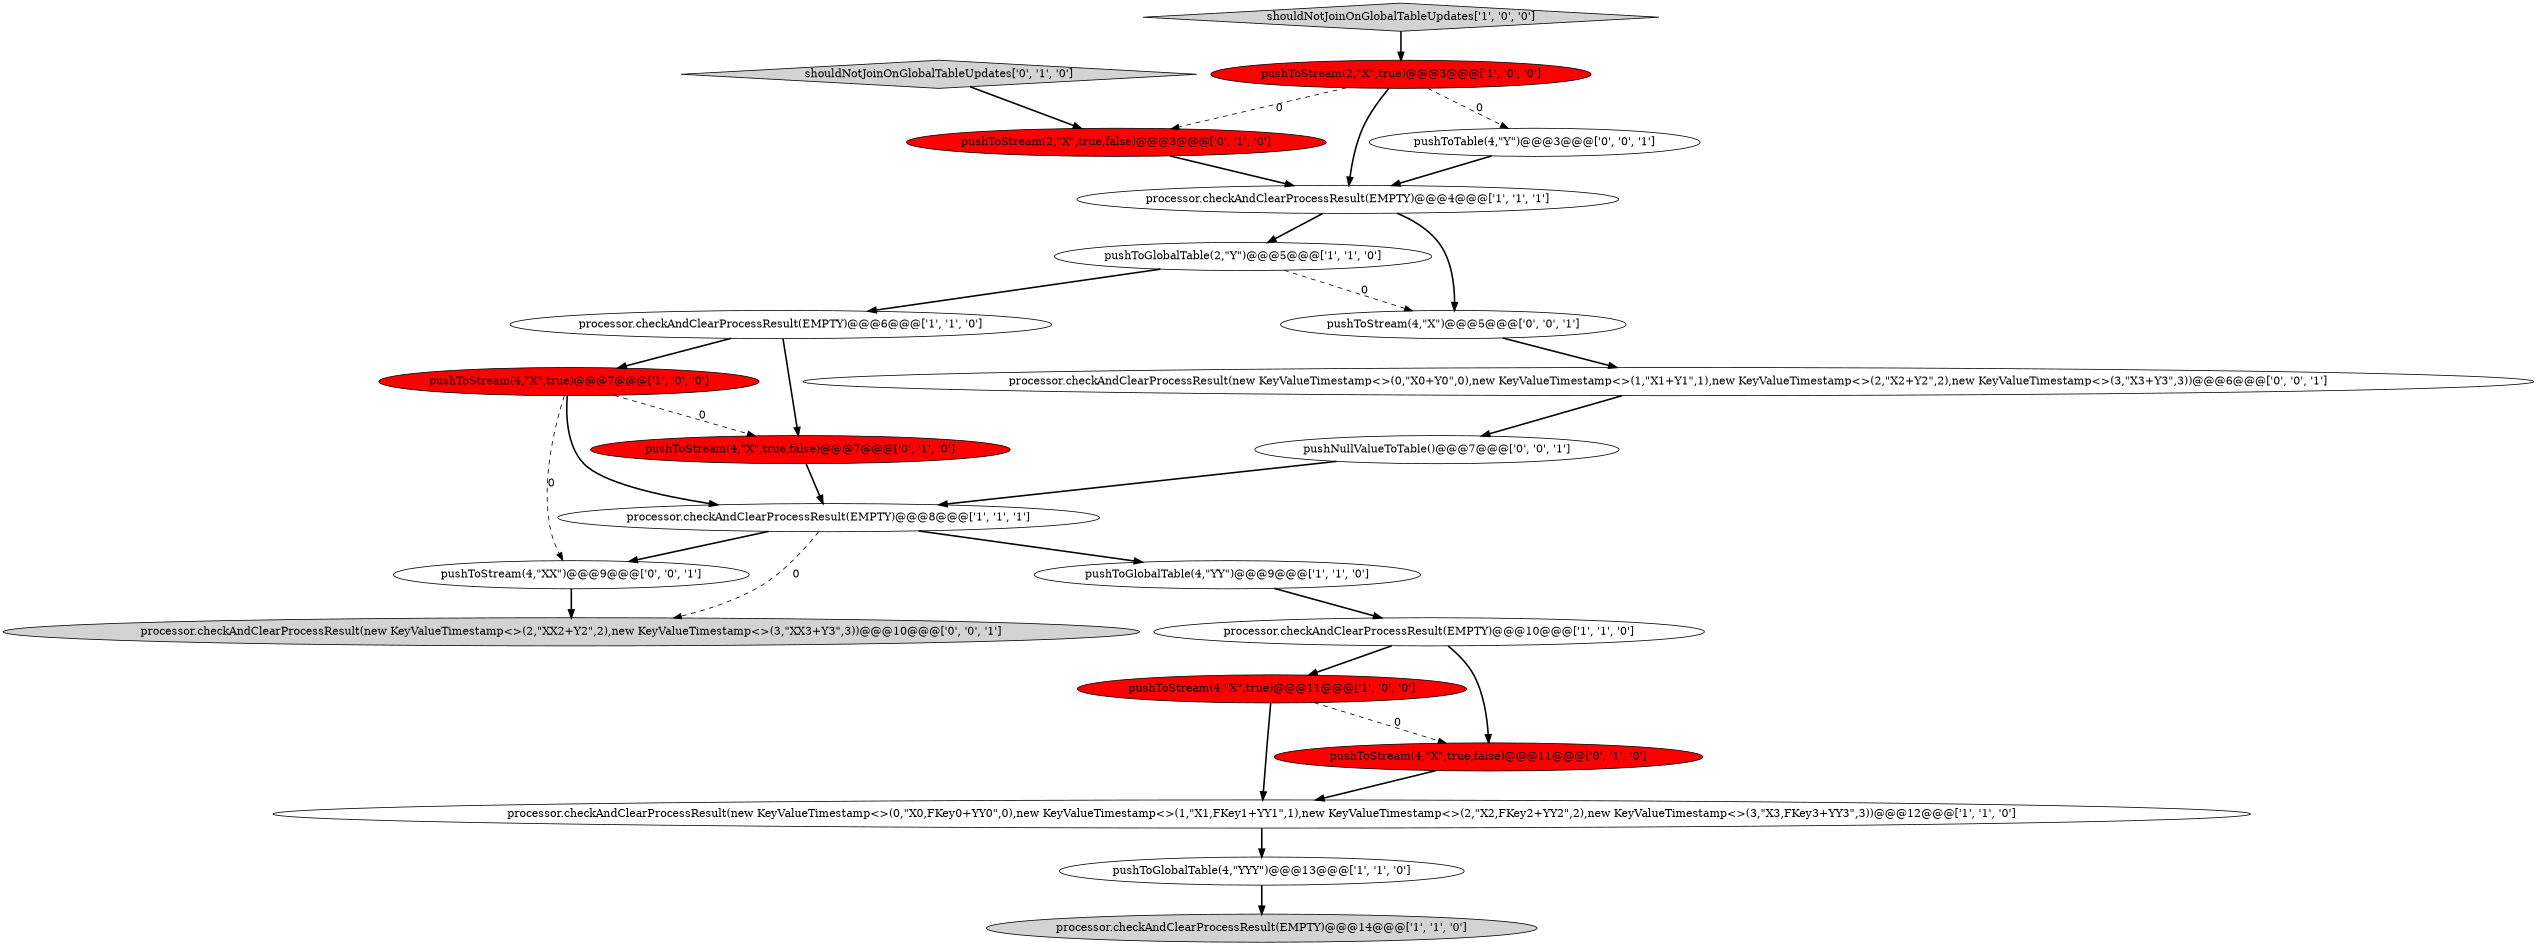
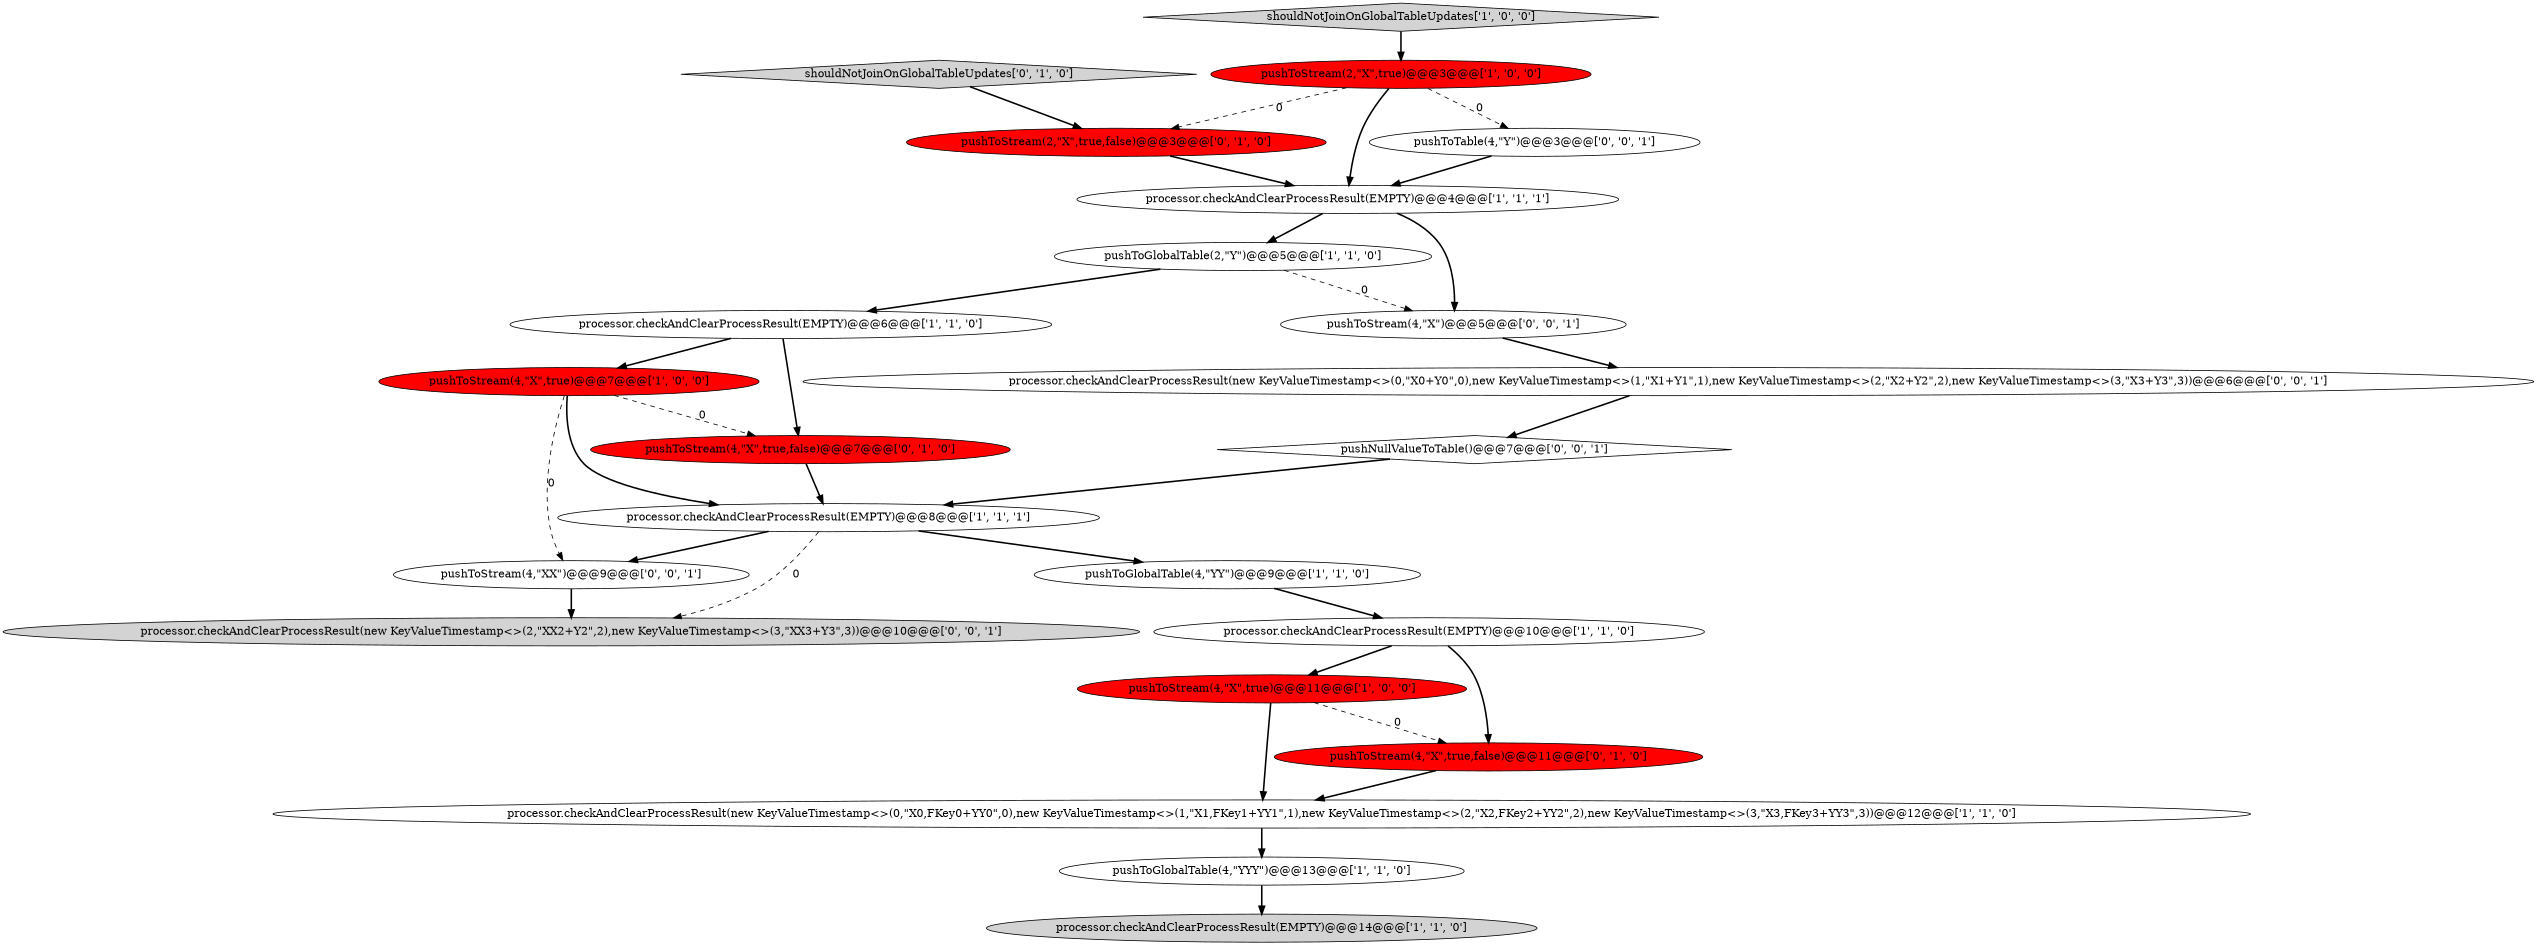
(1437, 450) -> (1474, 450)
